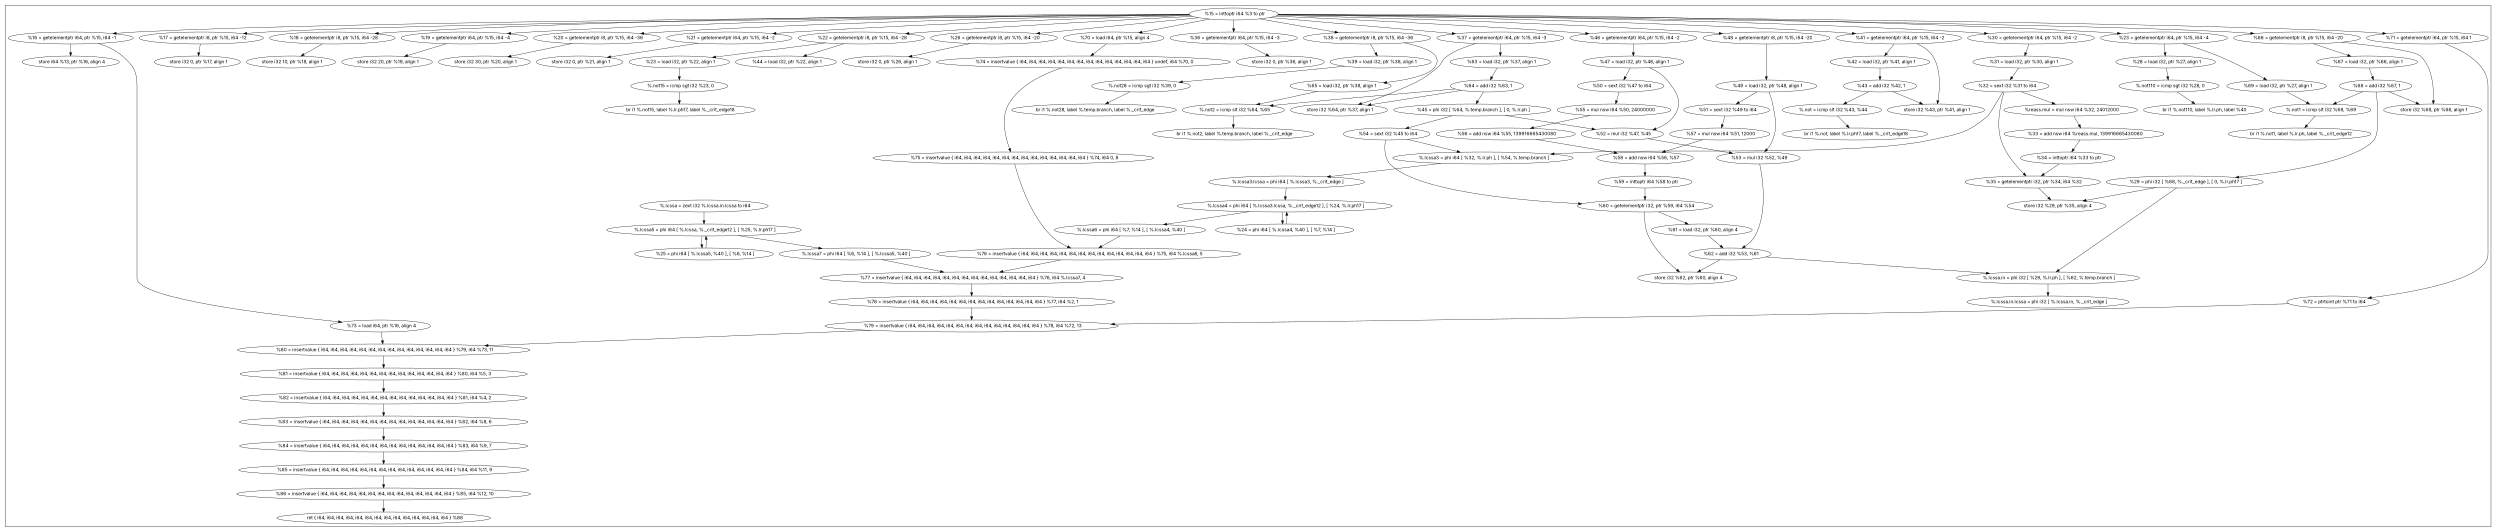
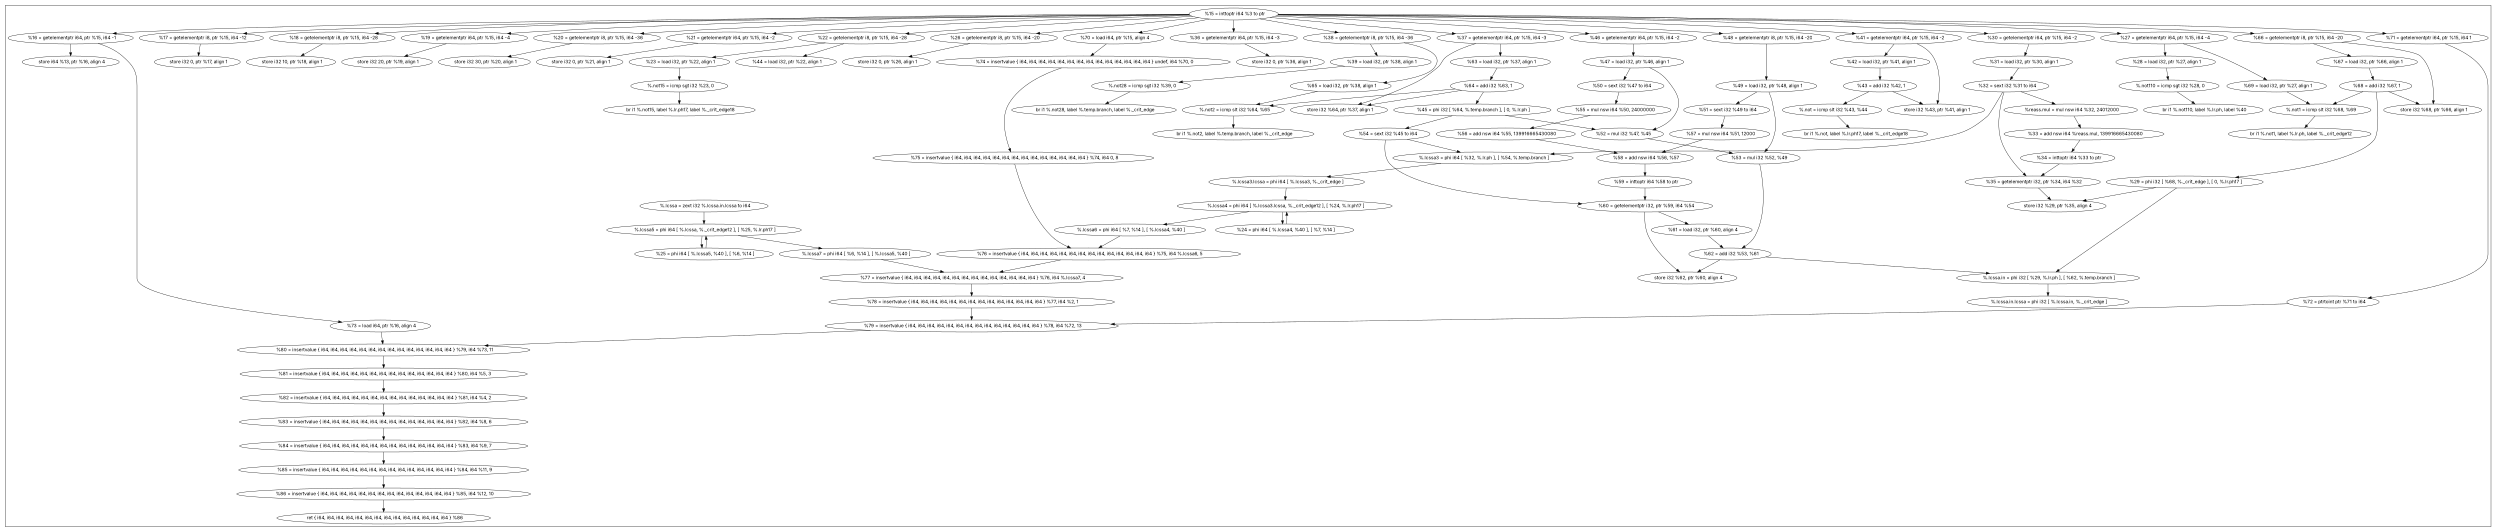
(2164, 38) -> (2164, 38)
